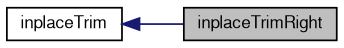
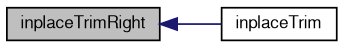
(162, 24) -> (199, 24)
